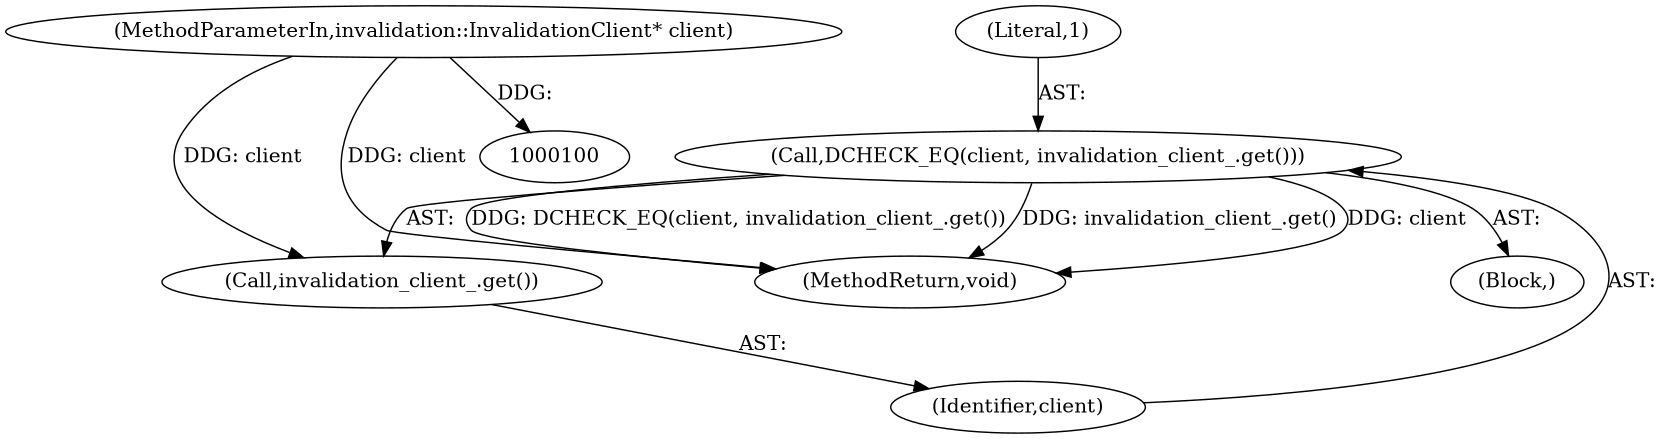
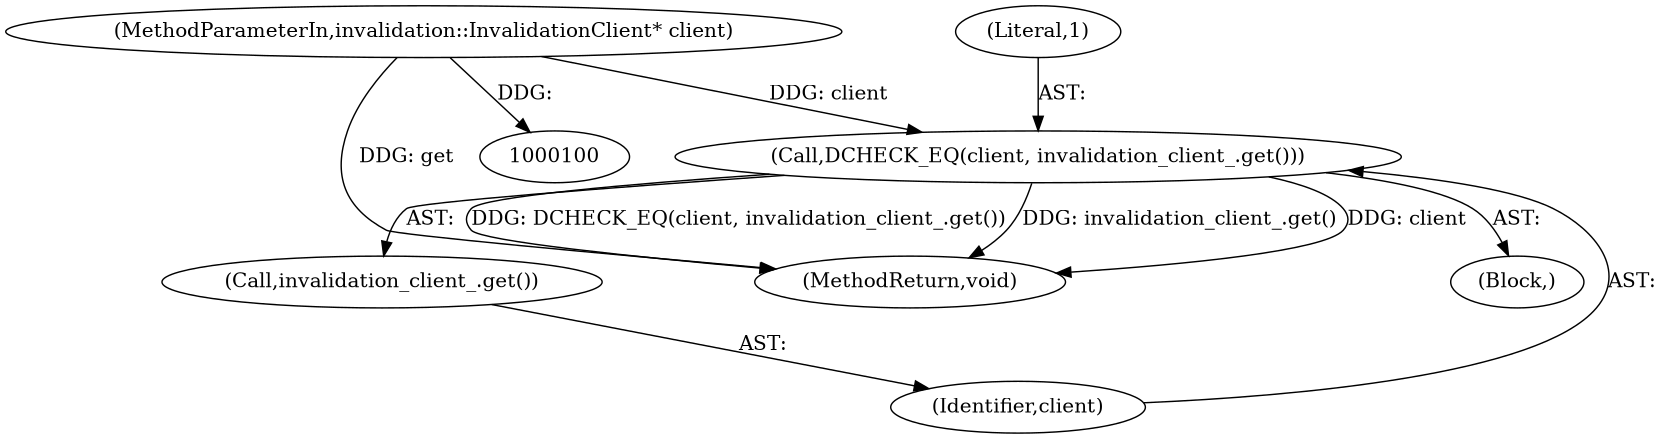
(175, 155) -> (725, 93)
(407, 157) -> (407, 157)
